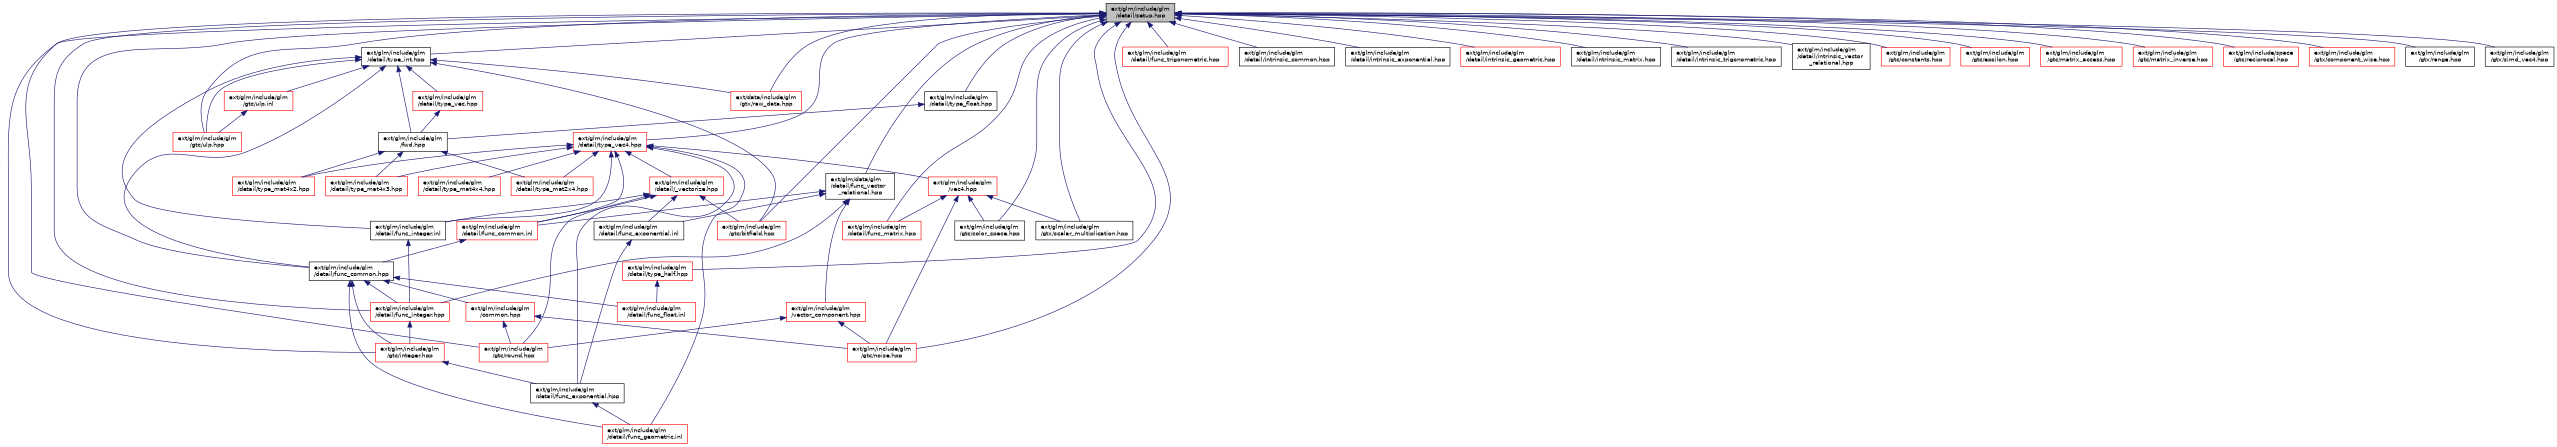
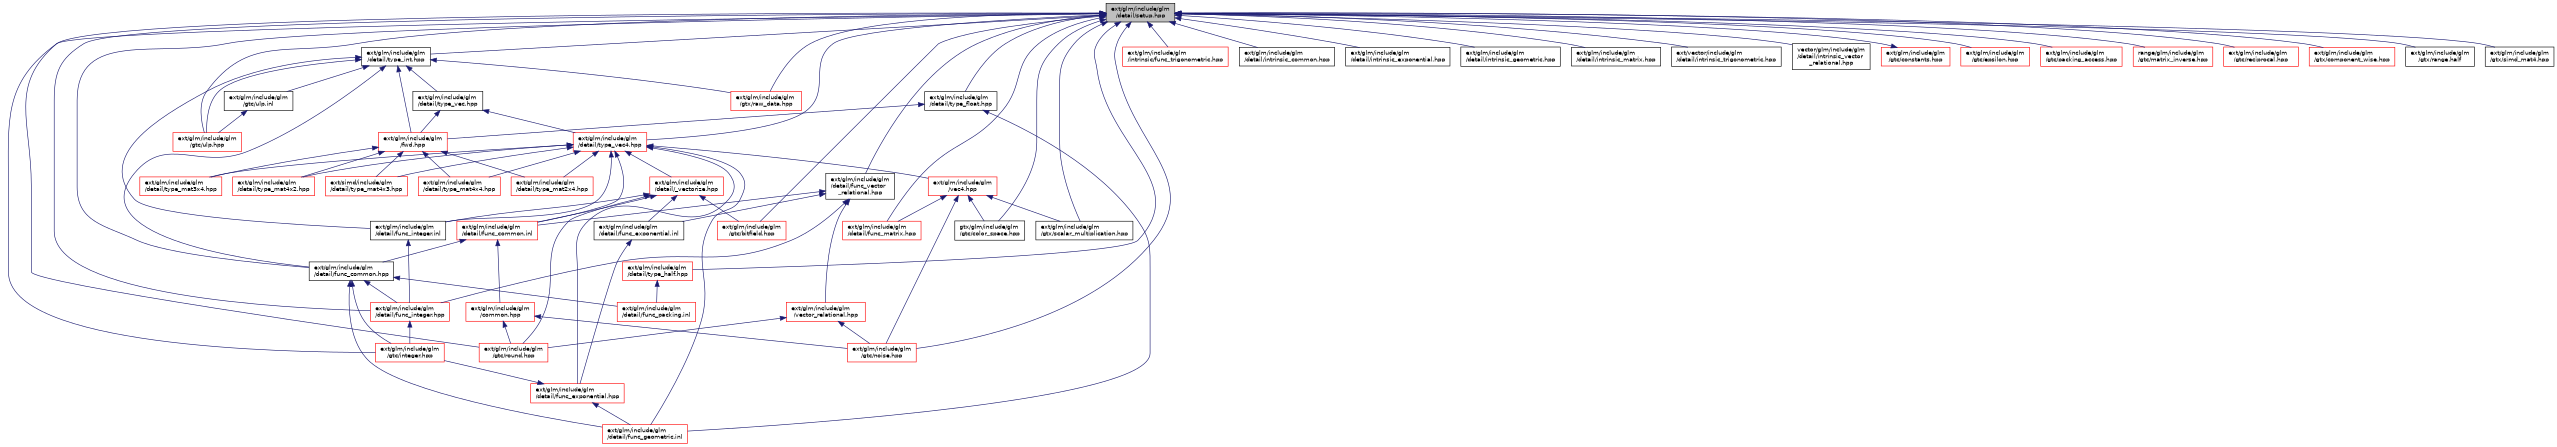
(1658, 26) -> (1695, 27)
(1175, 57) -> (1175, 57)
(1511, 57) -> (1511, 57)
(1726, 57) -> (1726, 57)
(1831, 57) -> (1831, 57)
(2081, 57) -> (2081, 57)
(2173, 57) -> (2173, 57)
(2261, 57) -> (2261, 57)
(2440, 57) -> (2440, 57)
(2520, 57) -> (2520, 57)
(259, 101) -> (259, 101)
(448, 101) -> (448, 101)
(766, 101) -> (766, 101)
(637, 107) -> none
none -> (532, 122)
(413, 142) -> (413, 142)
none -> (437, 165)
none -> (181, 186)
(366, 186) -> (366, 186)
(860, 186) -> (860, 186)
(990, 231) -> (990, 231)
(429, 292) -> (499, 274)
(656, 312) -> (656, 312)
(826, 312) -> (826, 312)
(492, 374) -> (491, 371)
none -> (1083, 387)
(577, 393) -> (577, 393)
